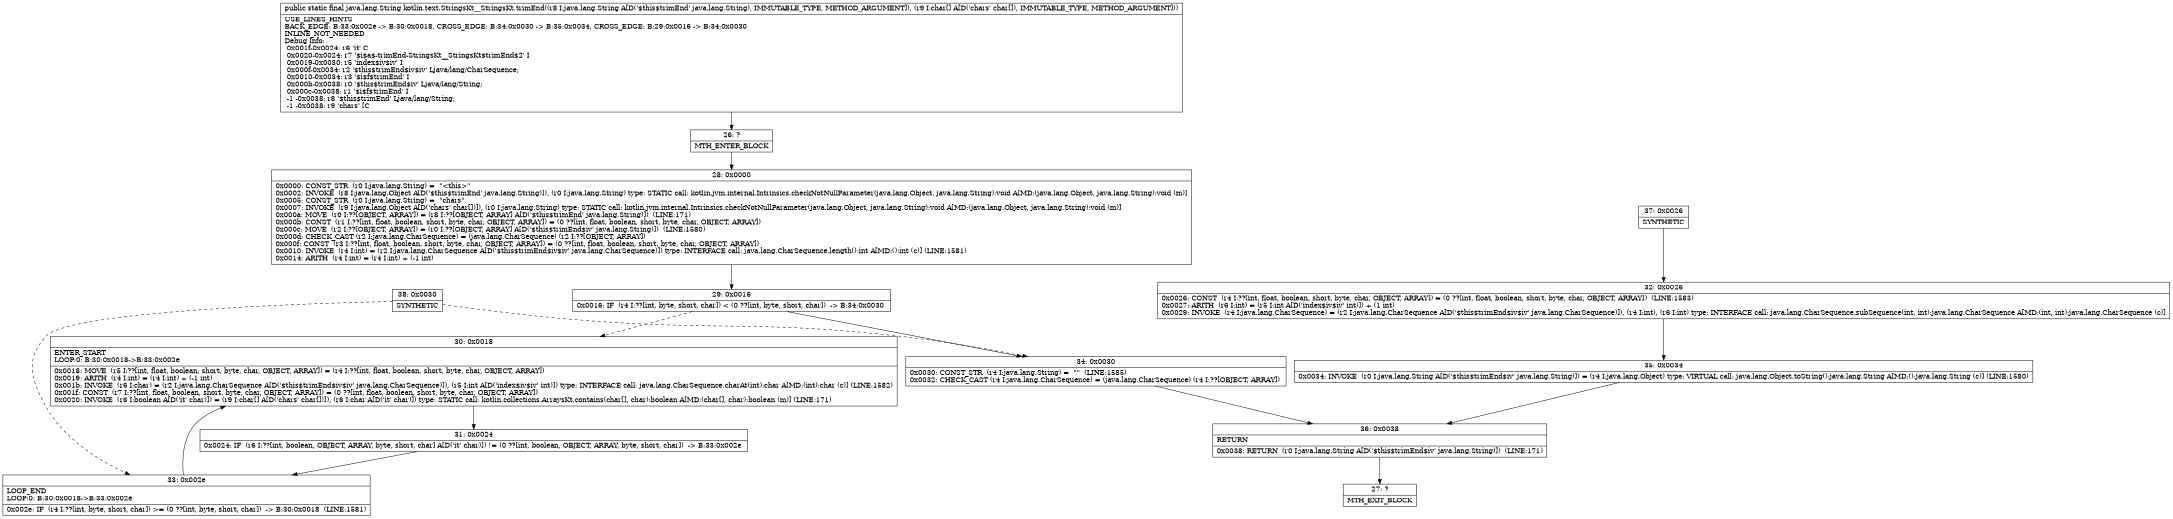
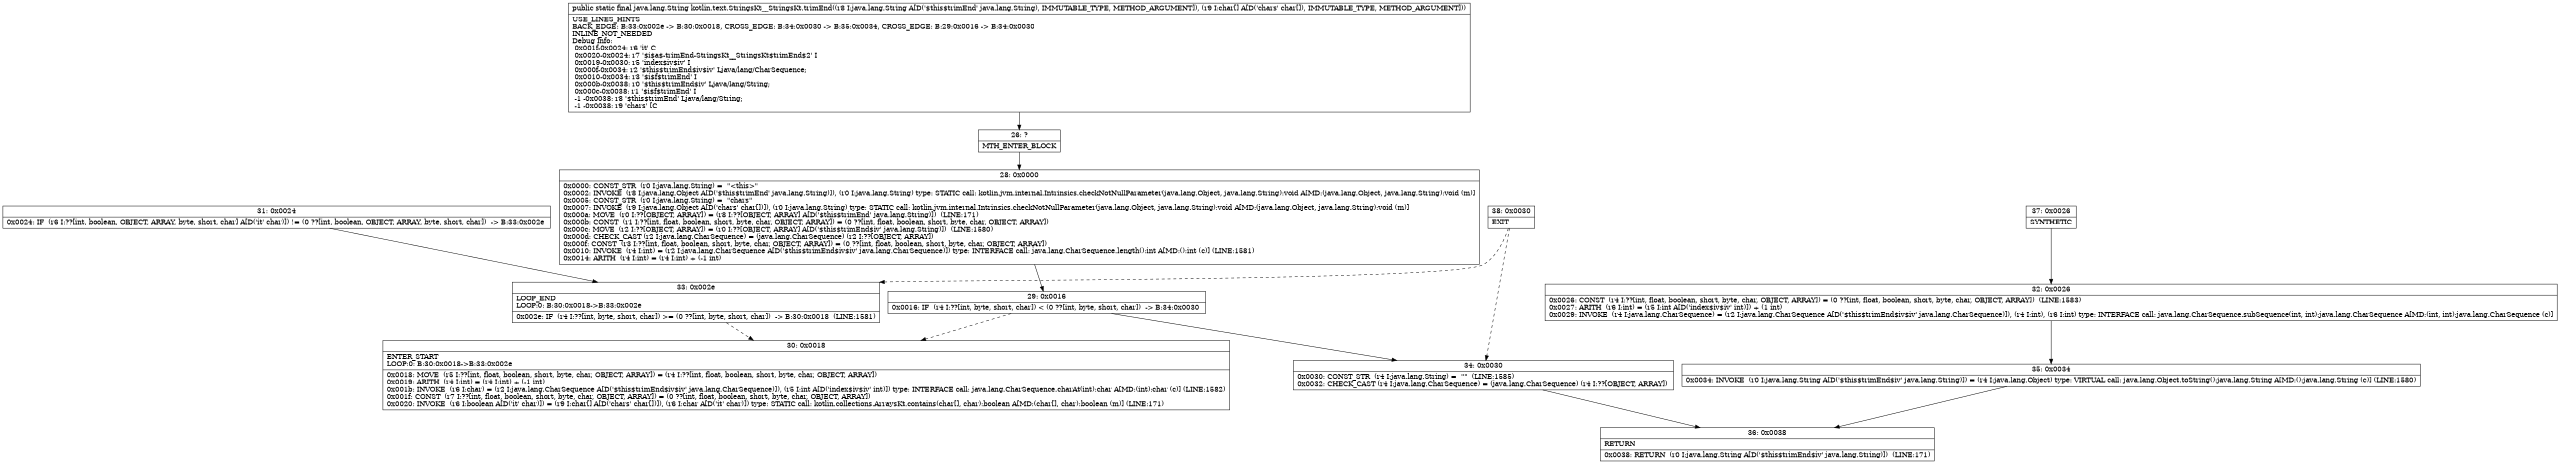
(417, 306) -> (1500, 222)
(474, 415) -> none
(189, 434) -> (738, 330)
(1380, 495) -> none
